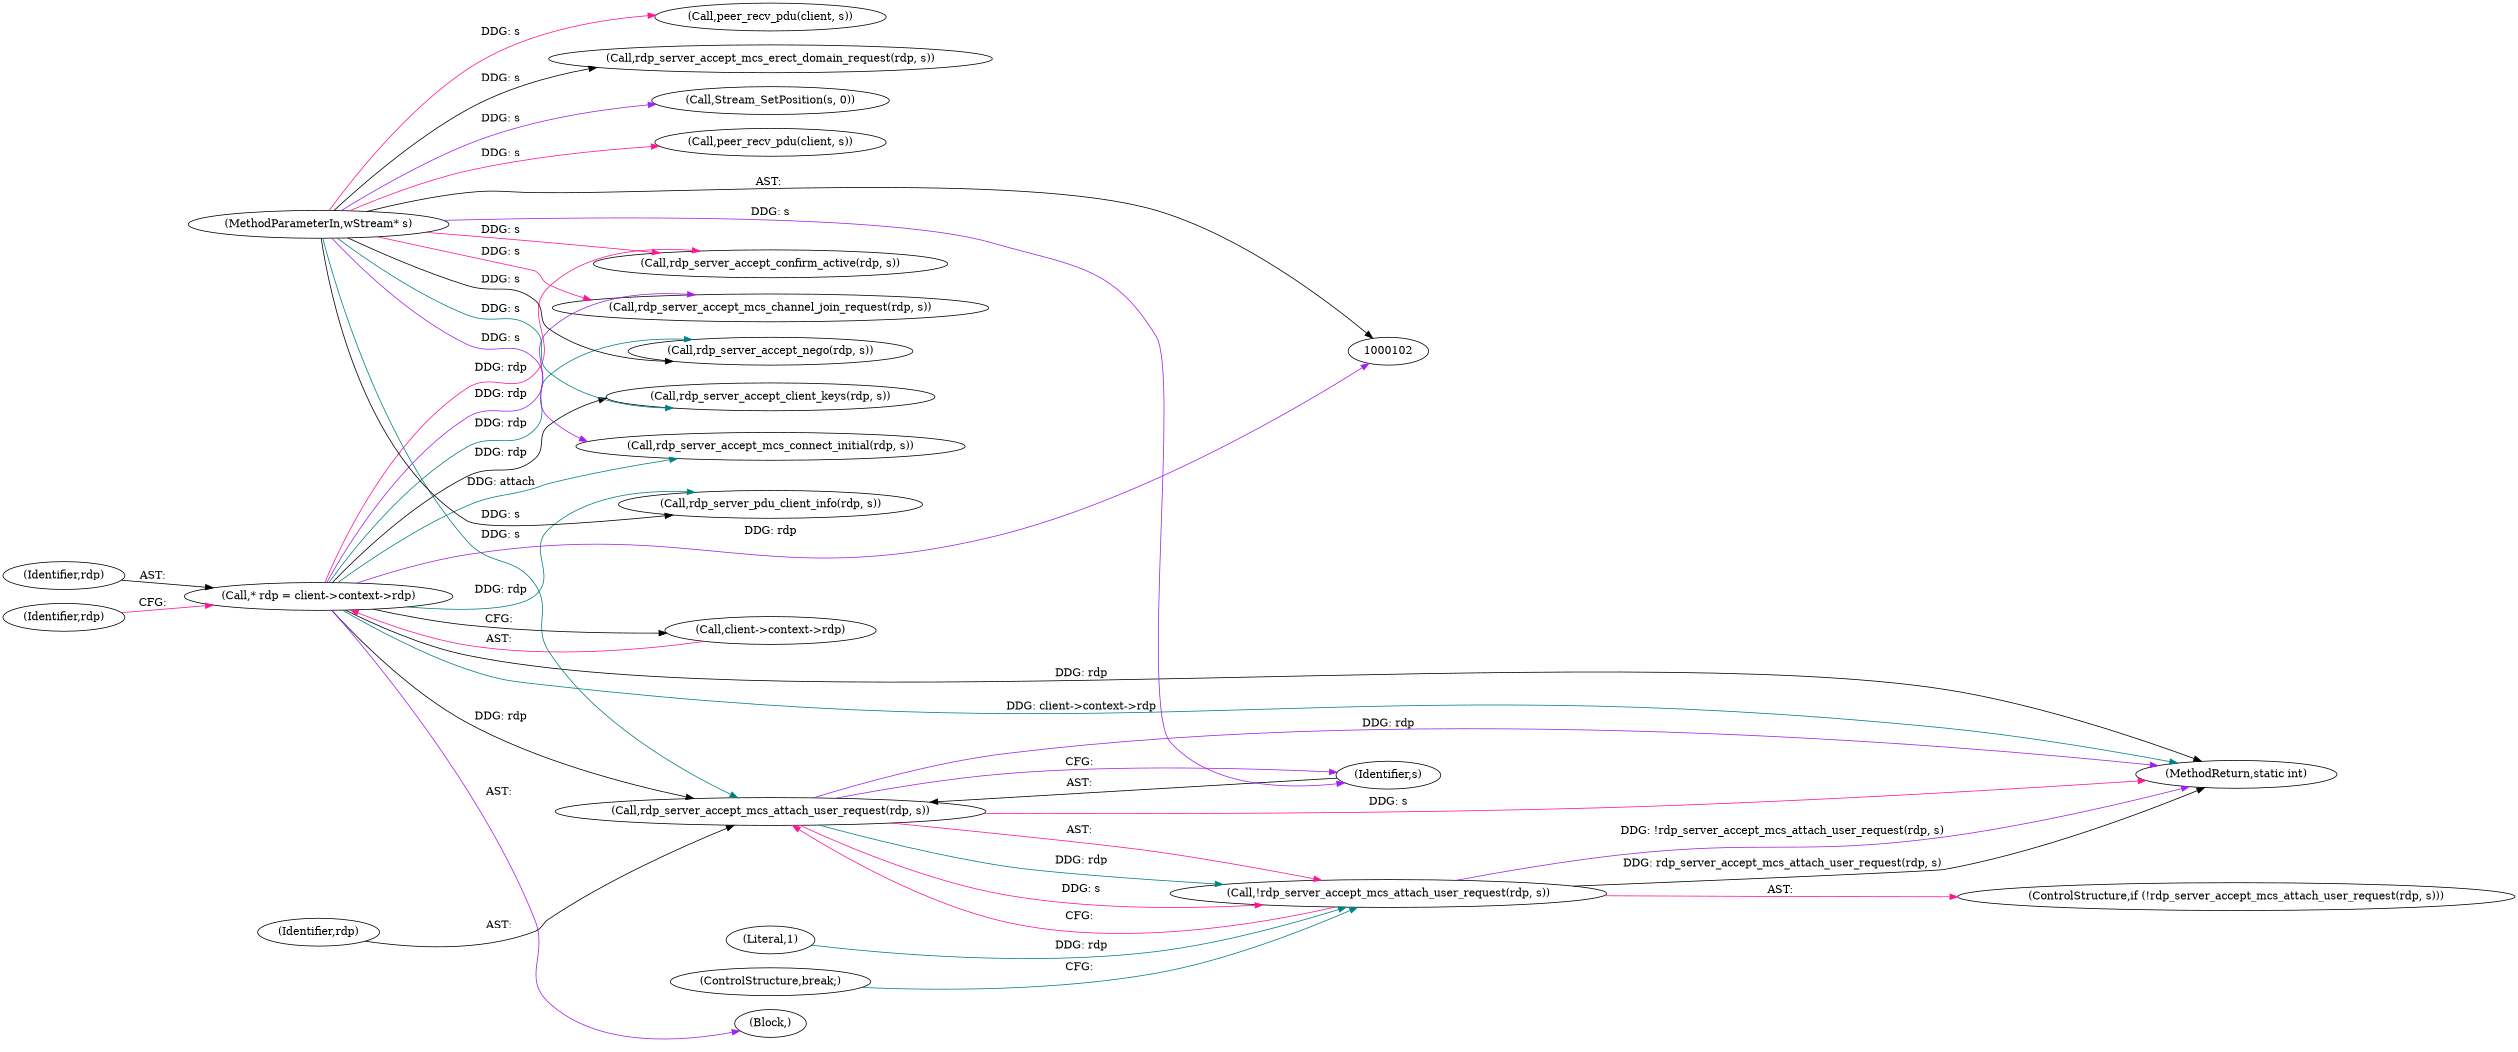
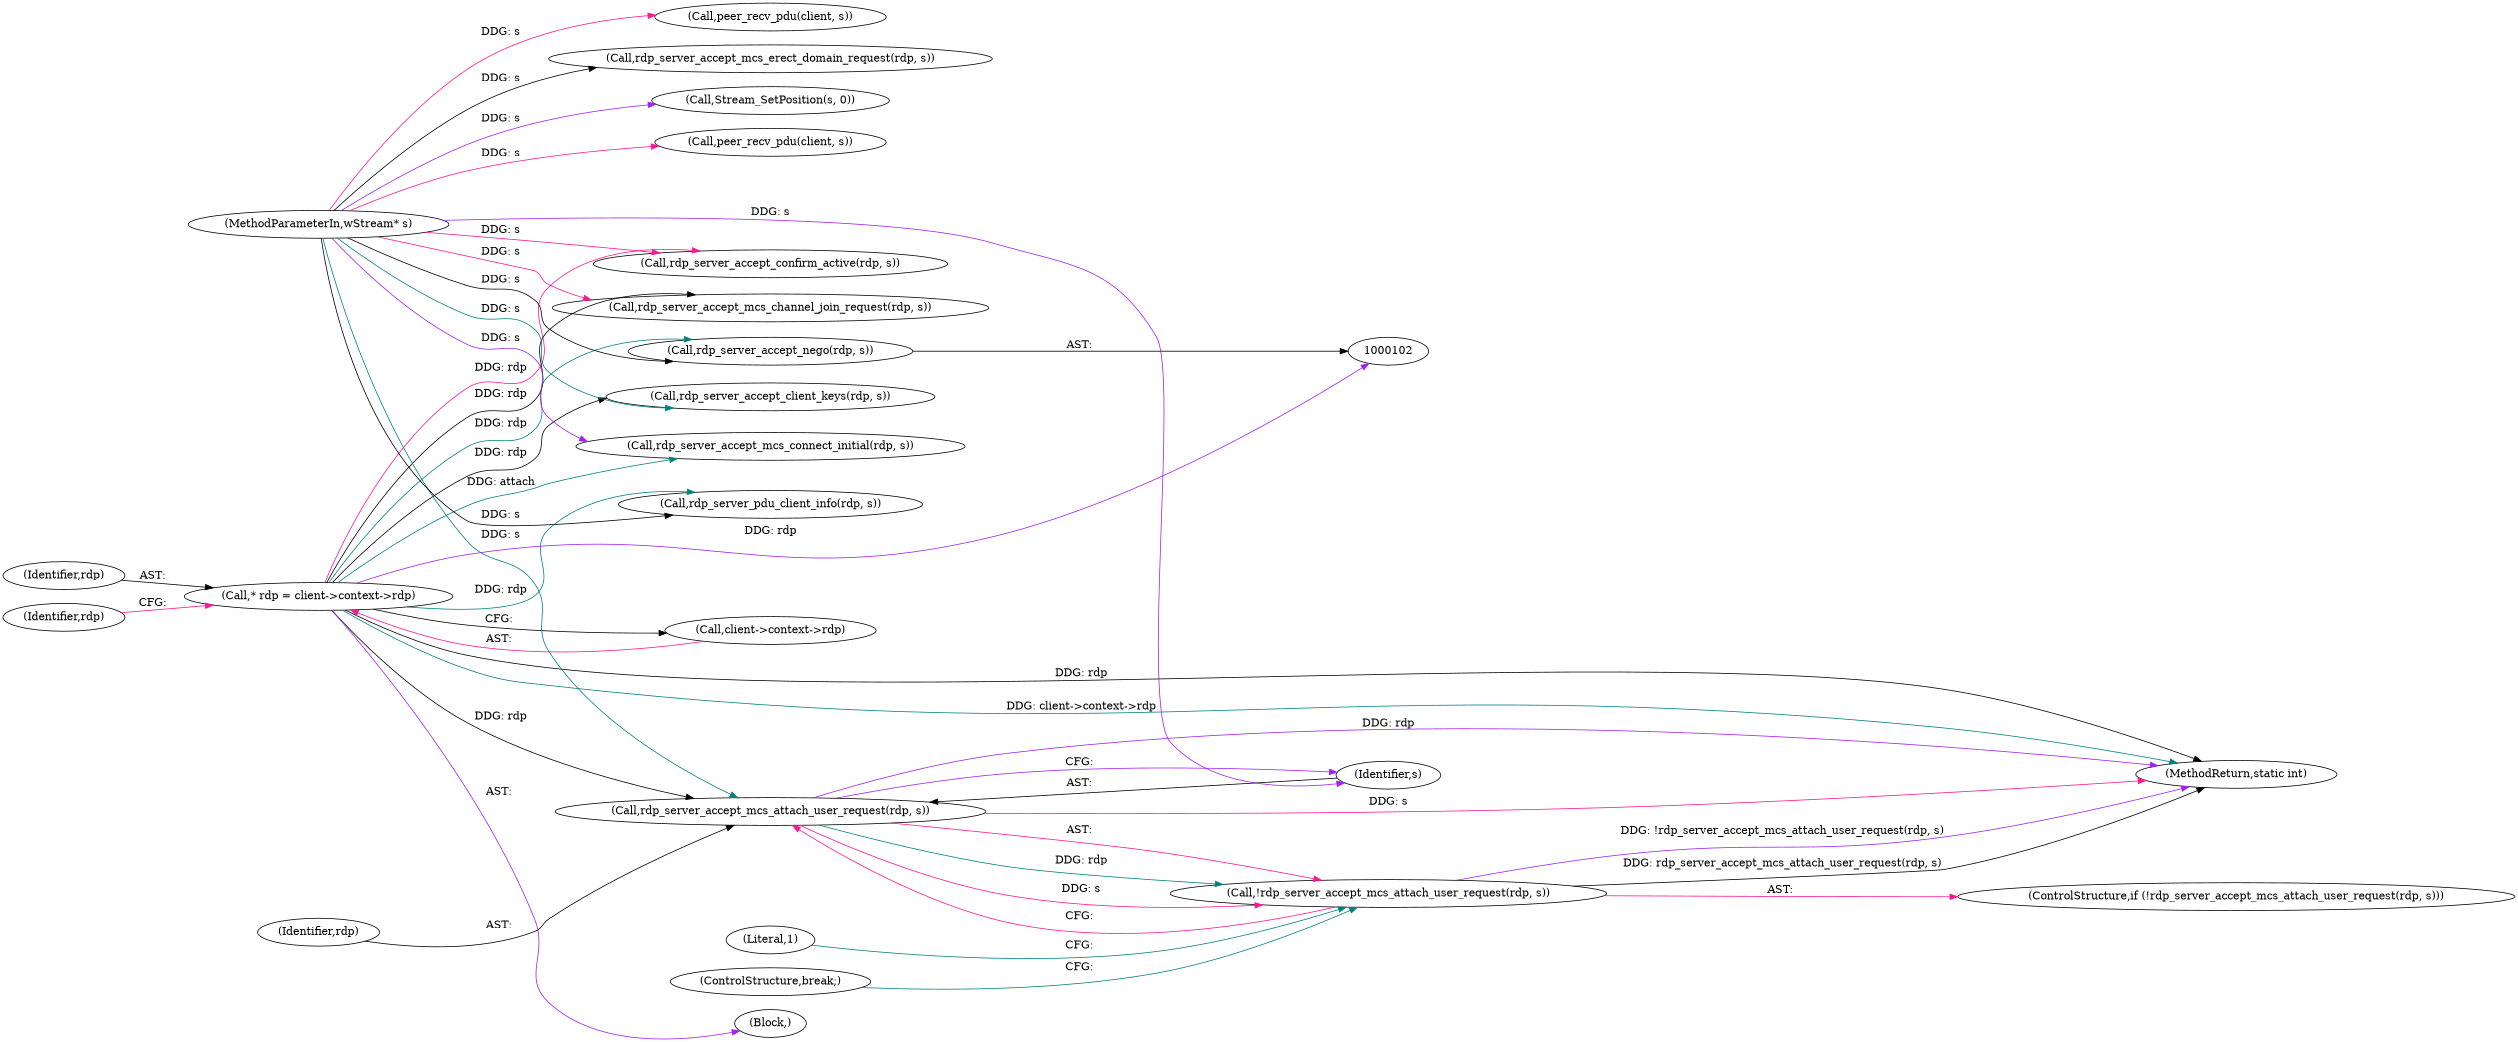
(884, 188) -> (1126, 351)
(503, 411) -> (503, 411)
(1081, 946) -> (1081, 946)
